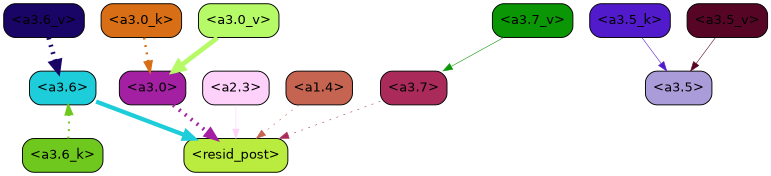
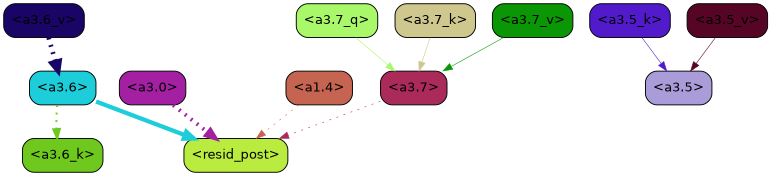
(141, 21) -> none
(239, 21) -> none
none -> (337, 21)
none -> (435, 21)
(236, 88) -> none
(69, 126) -> (56, 117)
